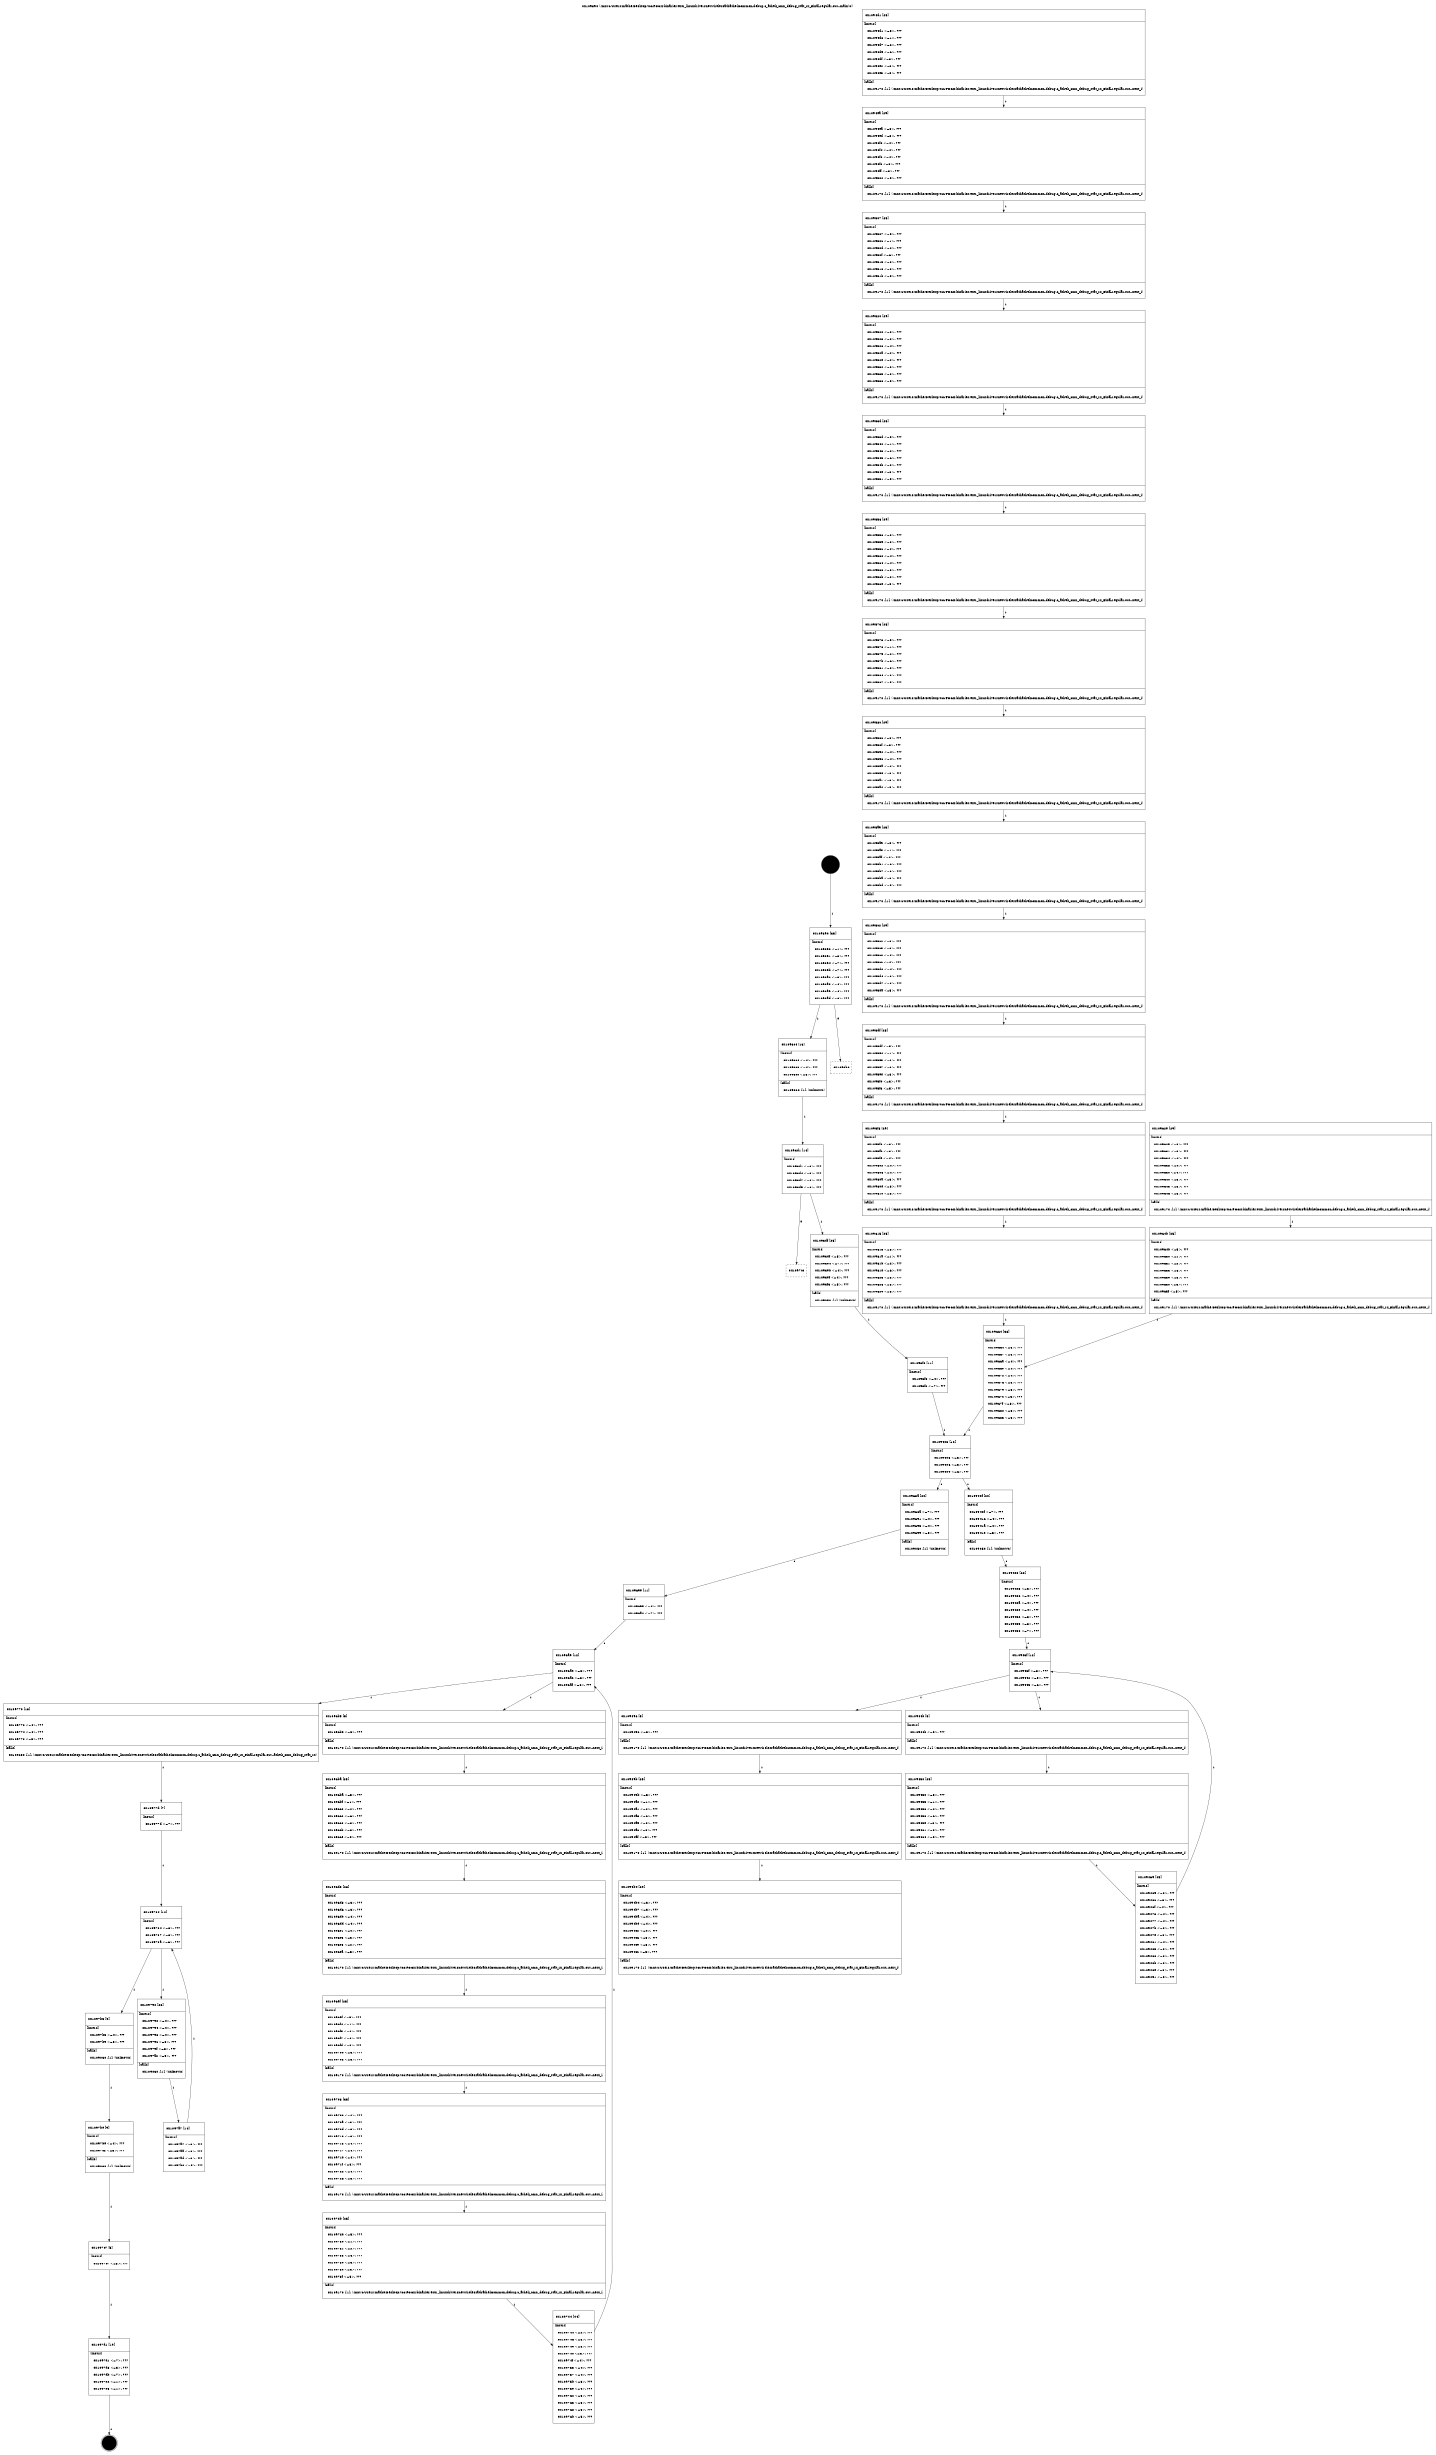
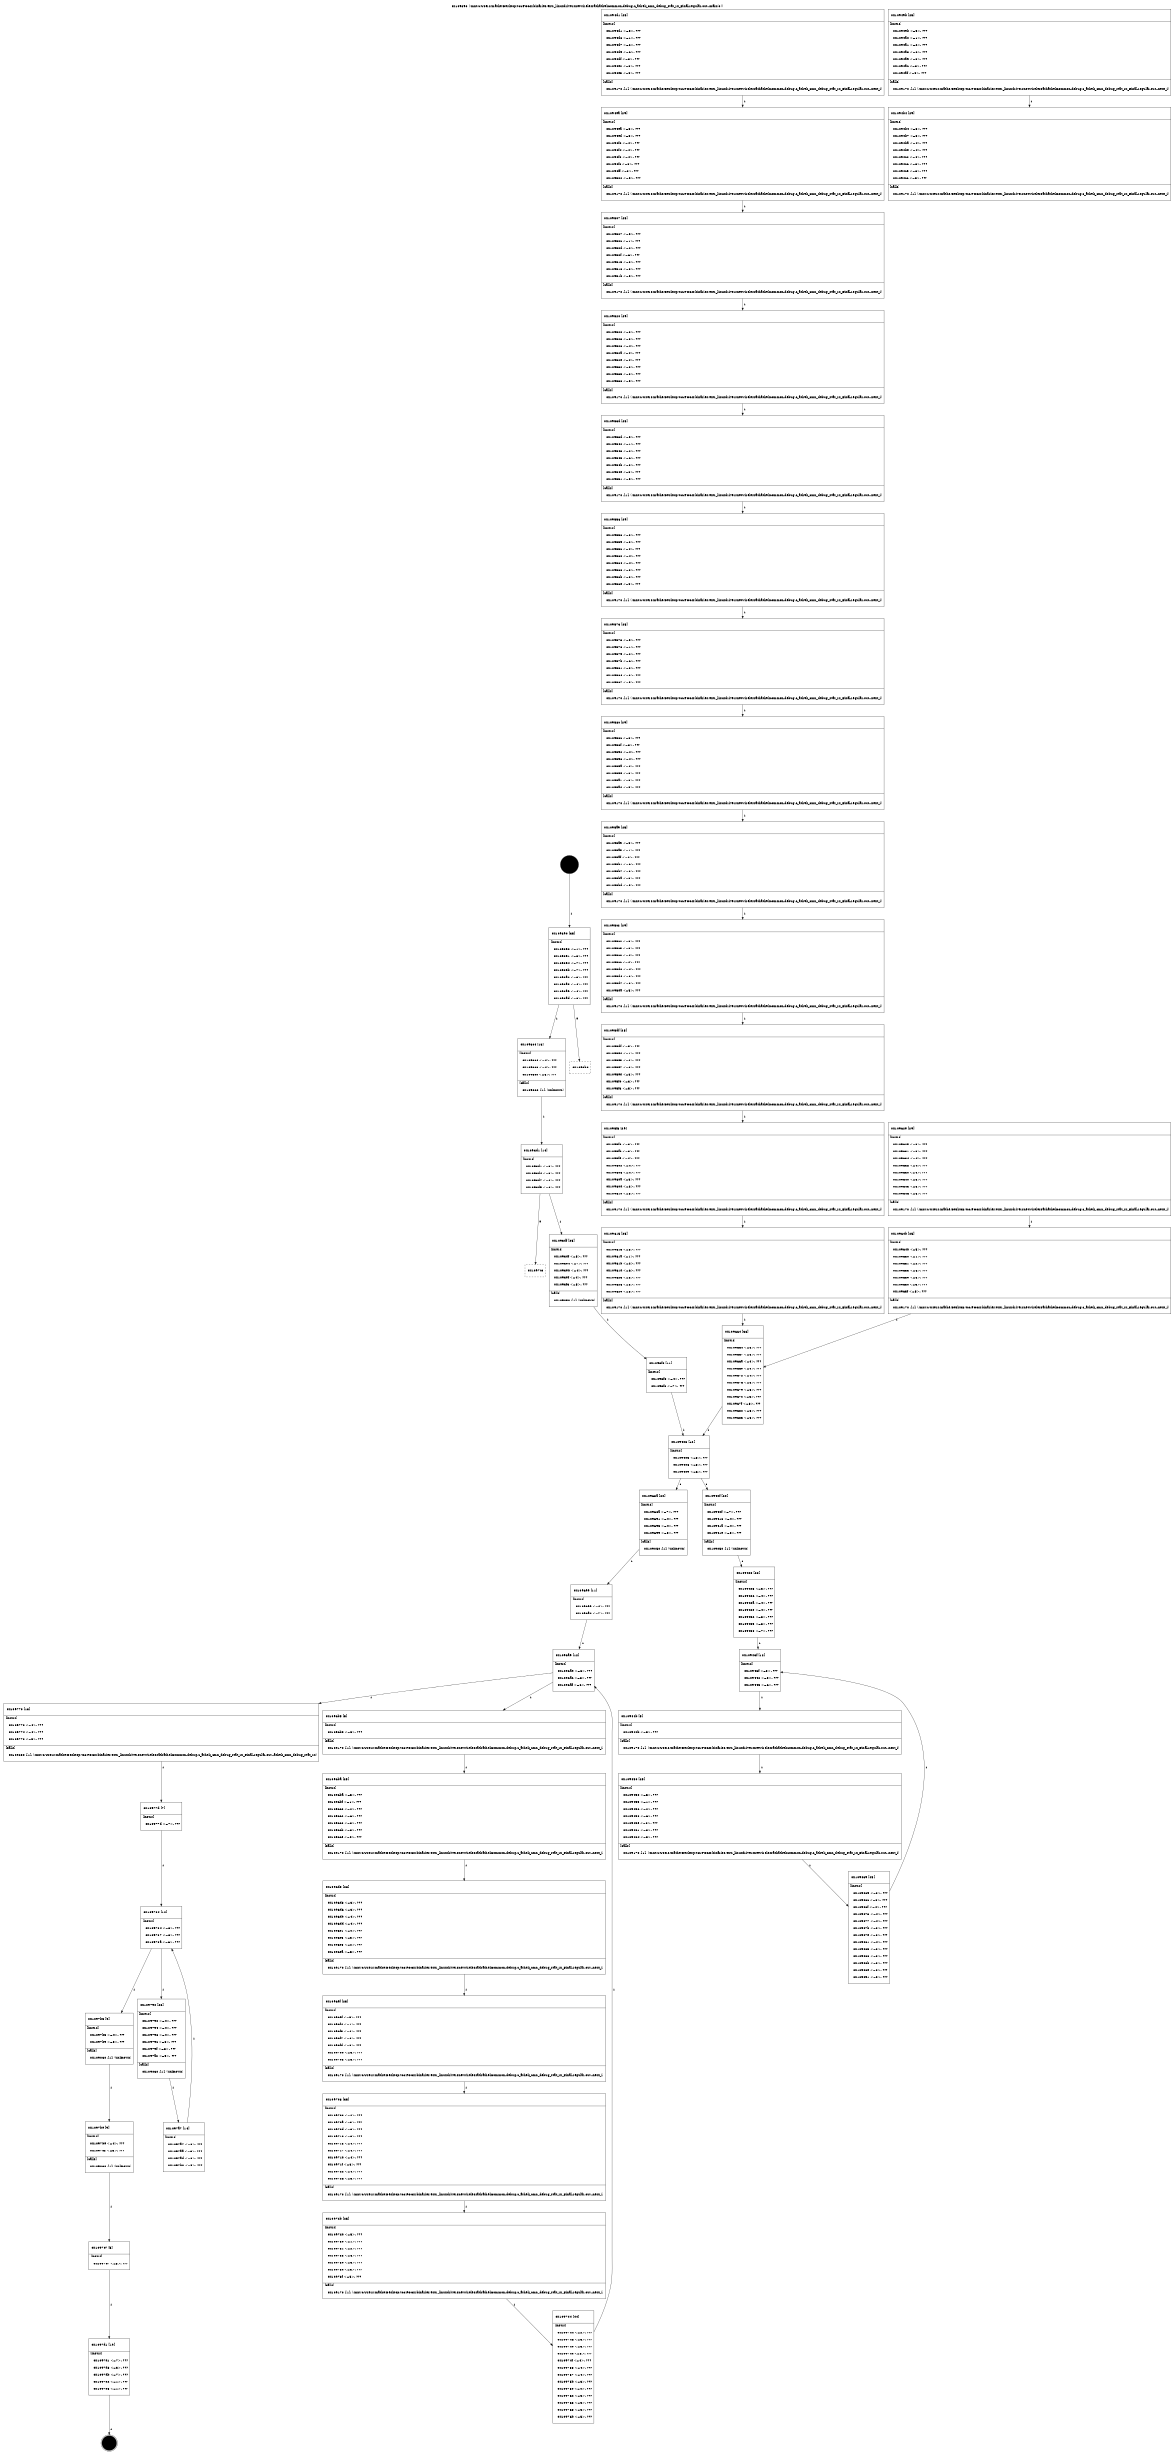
(760, 1732) -> none
